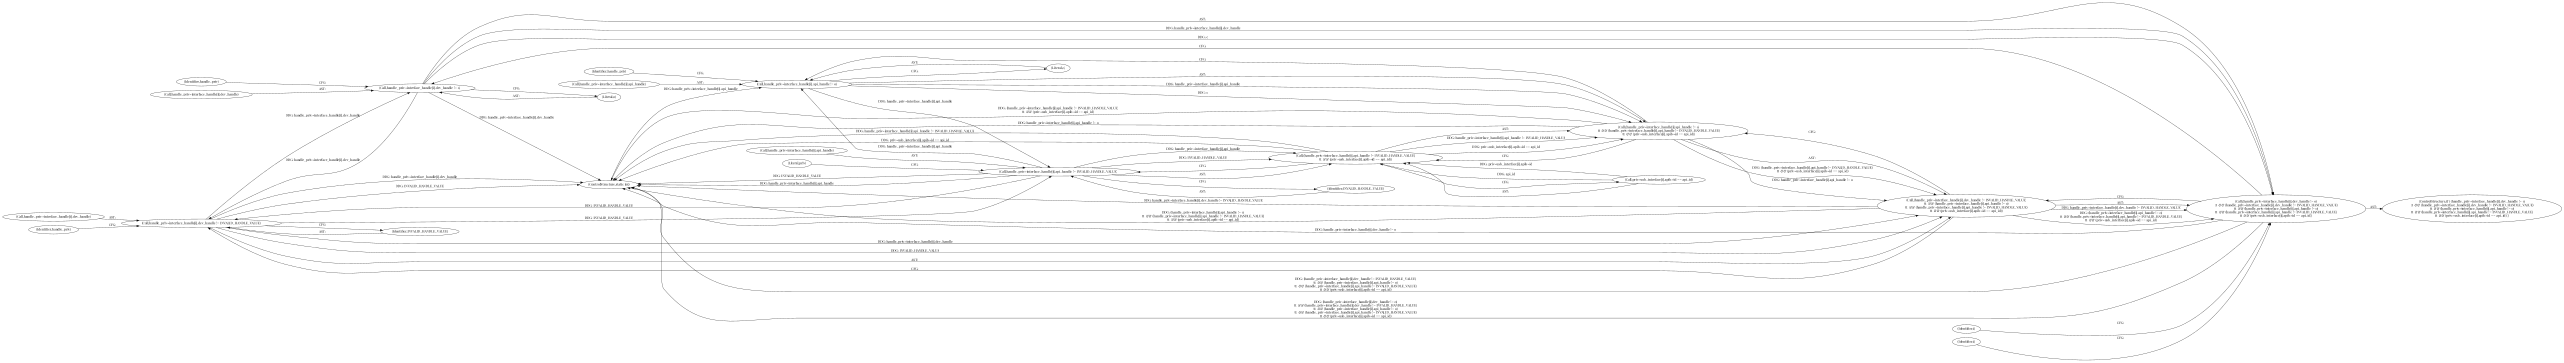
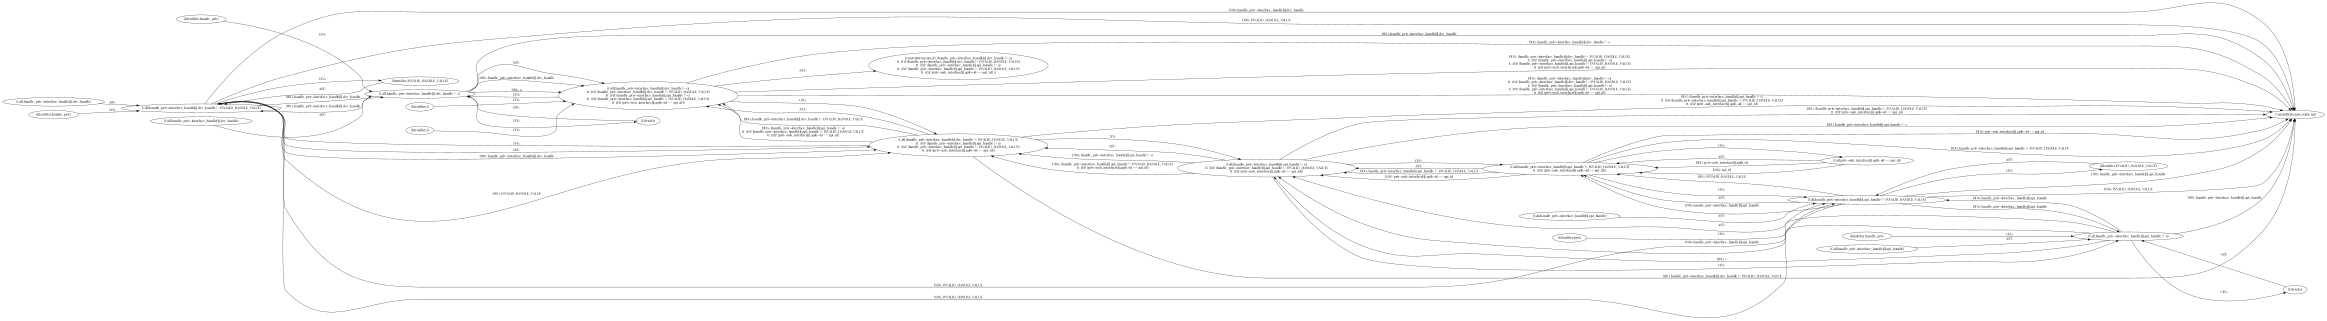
(667, 107) -> (2258, 202)
(797, 163) -> (1570, 238)
